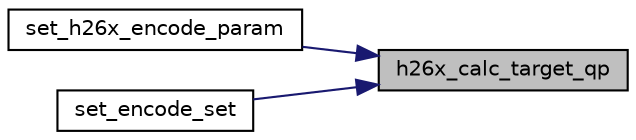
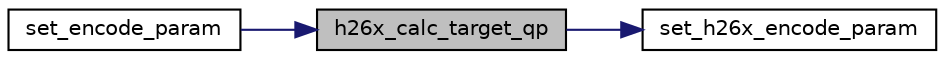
(330, 50) -> (594, 30)
(155, 111) -> (124, 30)
